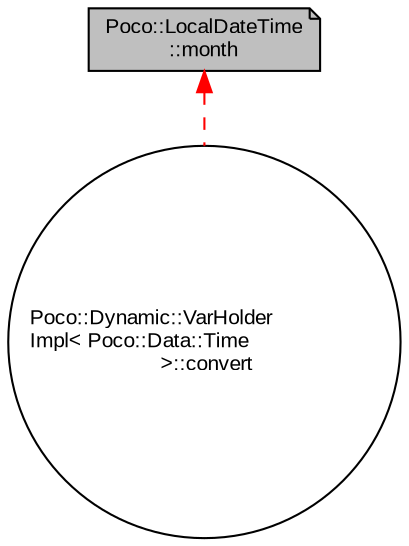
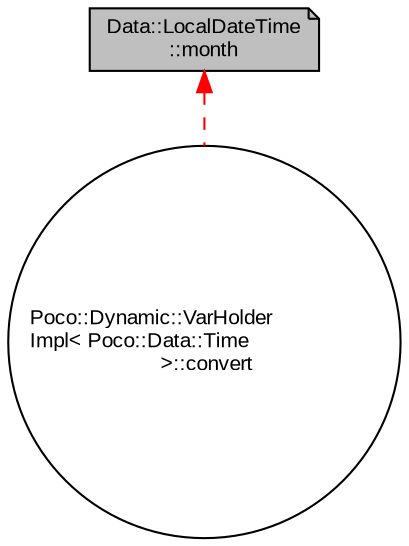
(204, 40) -> (204, 40)
